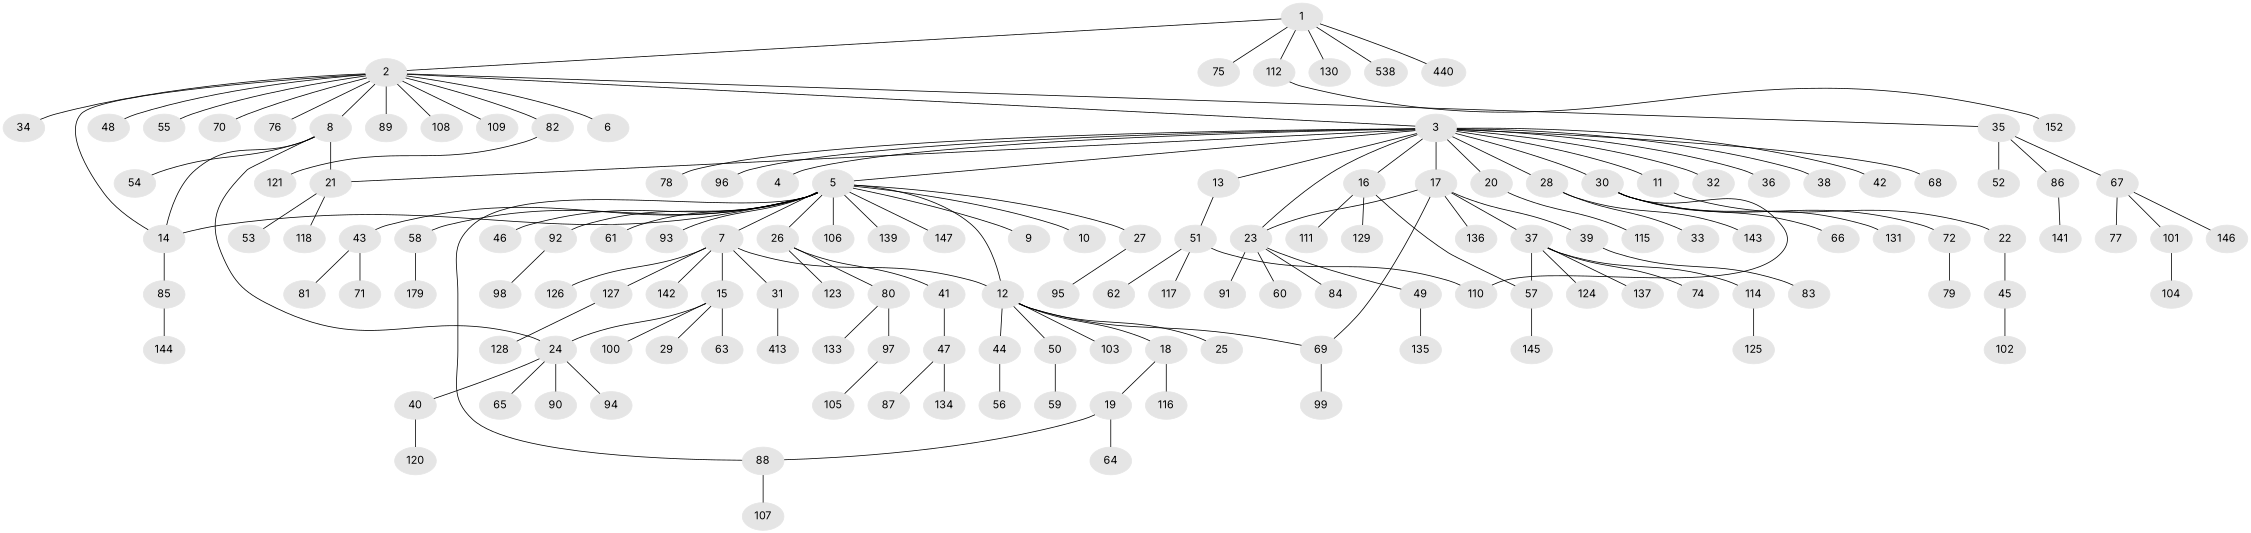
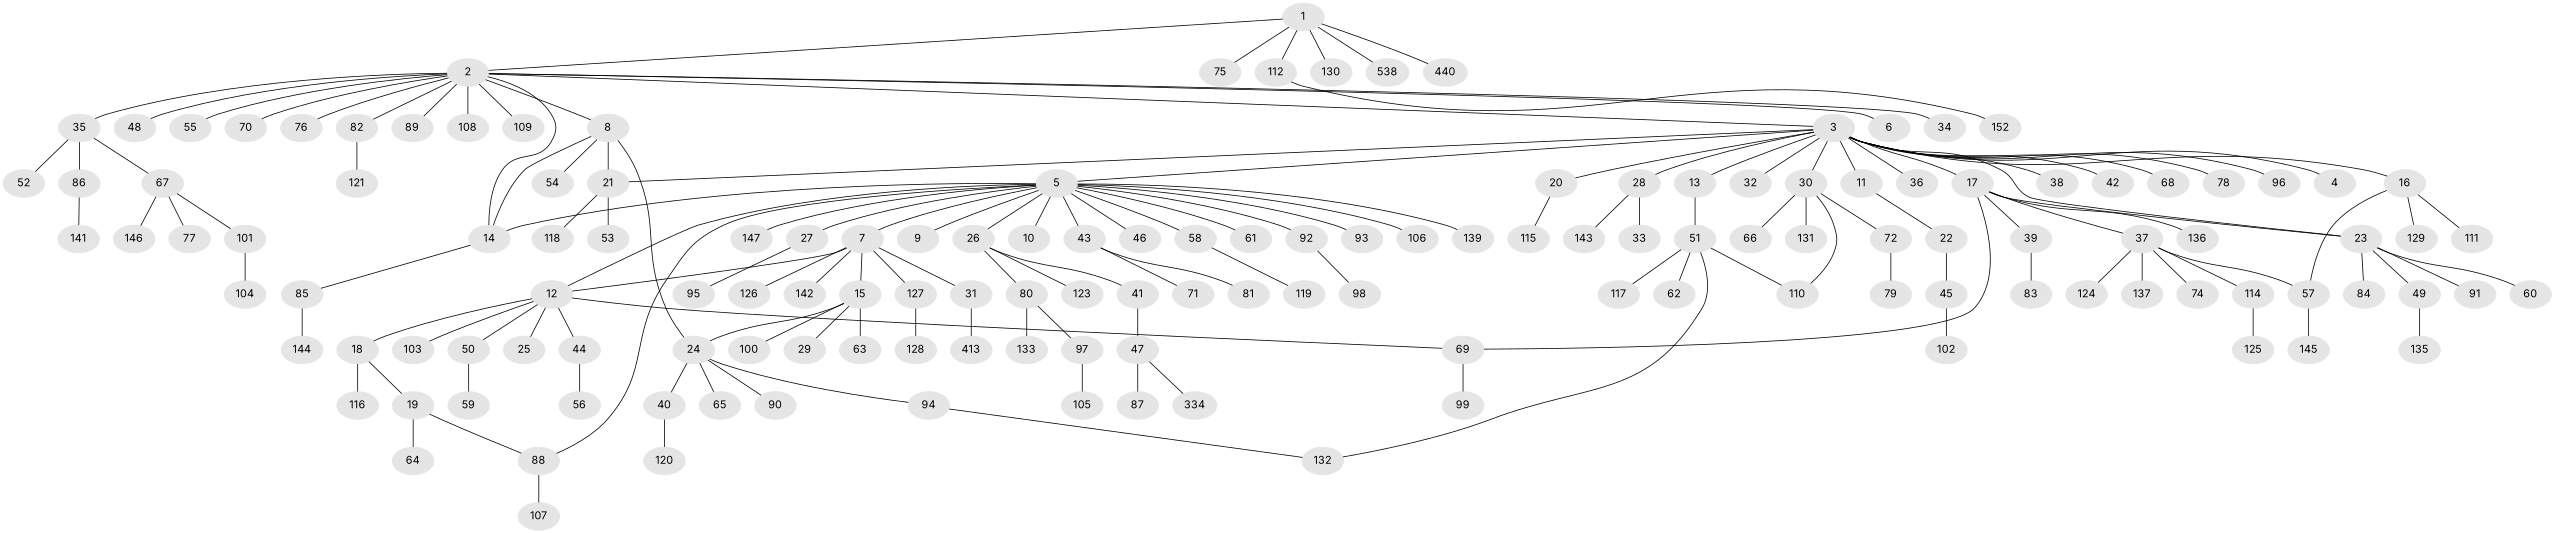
(415, 294) -> (1304, 294)
(944, 405) -> (1195, 405)
none -> (1323, 461)
